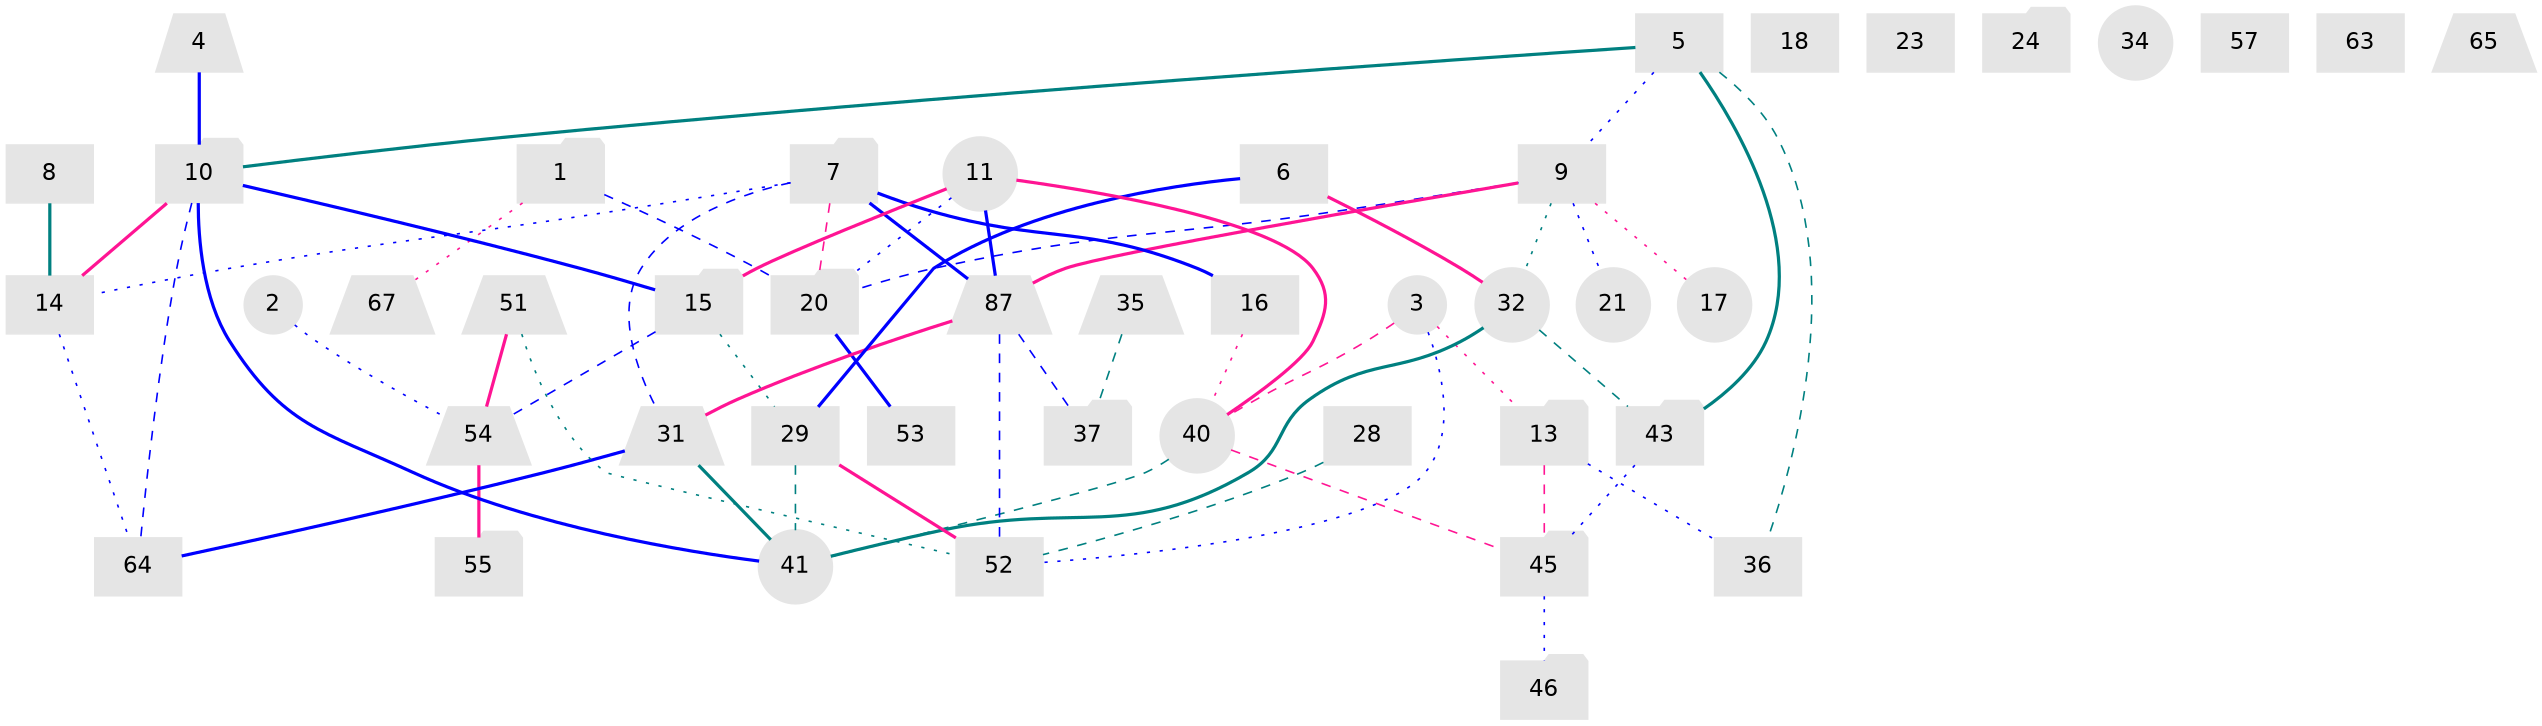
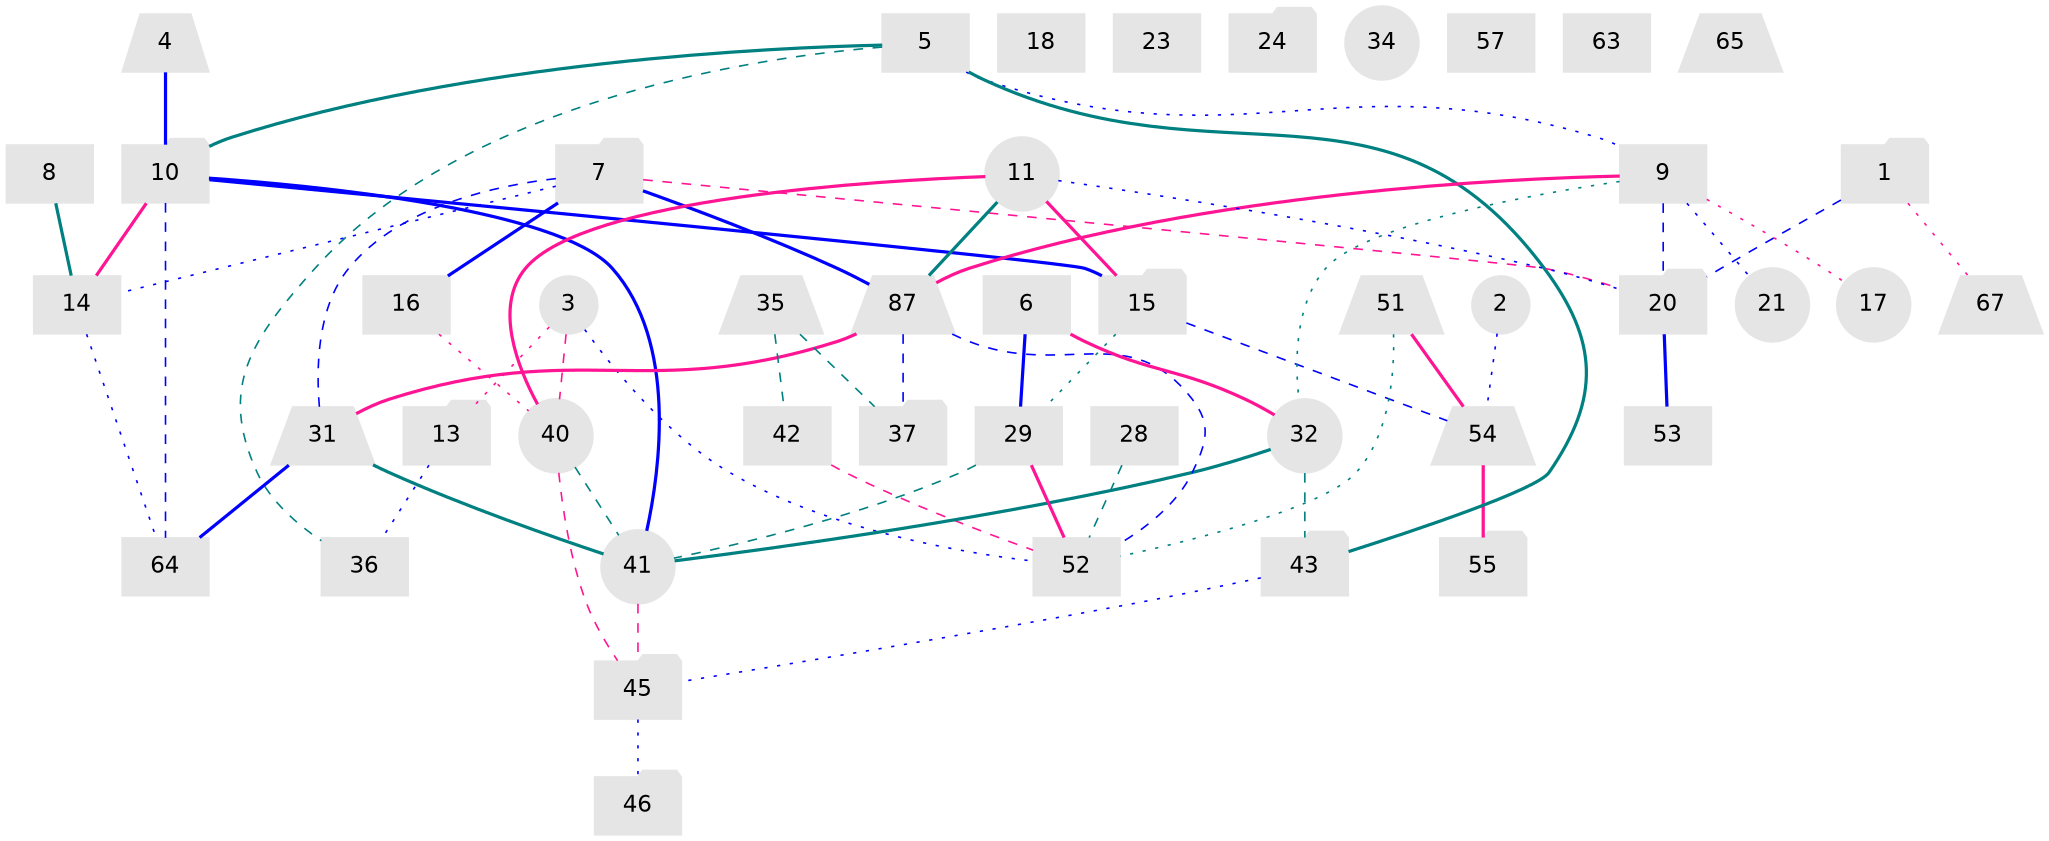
(990, 243) -> (963, 239)
none -> (787, 436)
(1544, 501) -> (638, 632)
